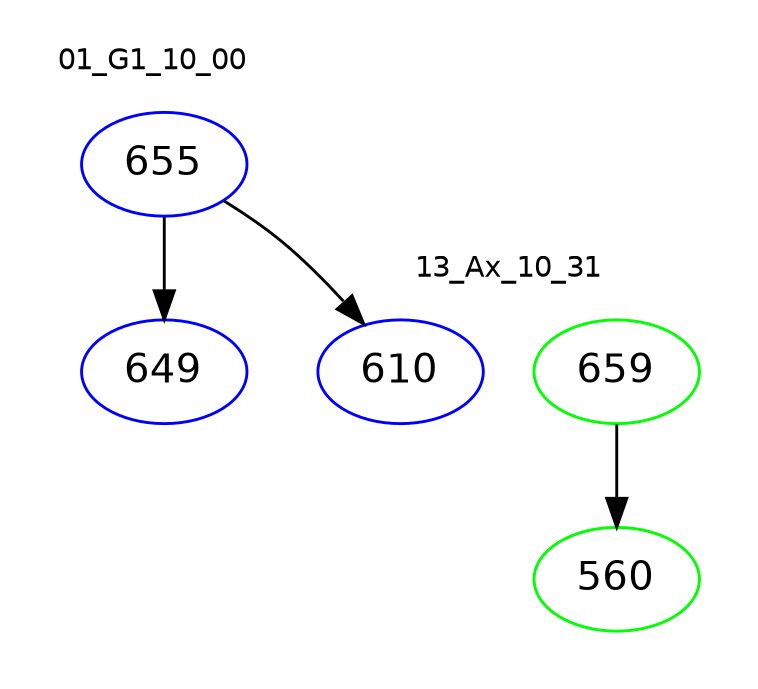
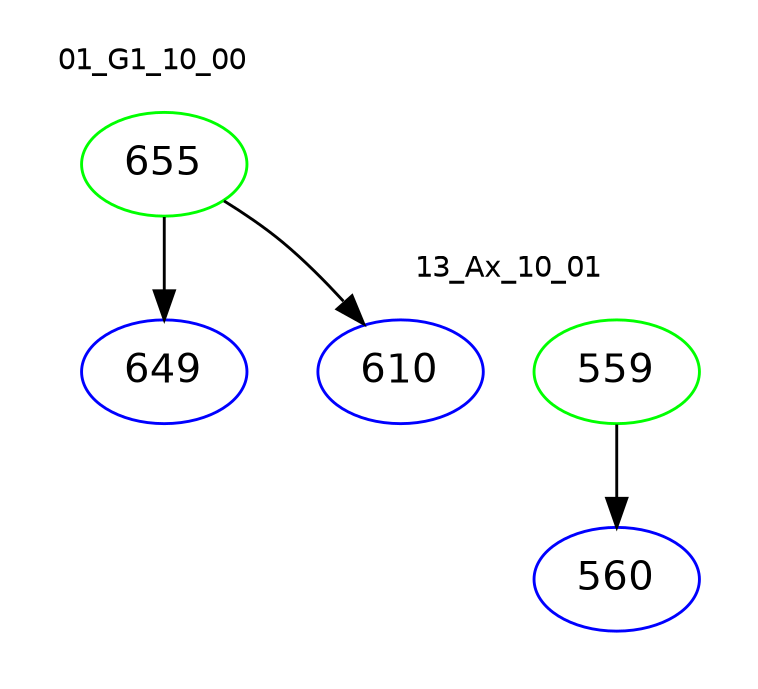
(164, 164) -> (164, 164)
(509, 269) -> (509, 269)
(617, 372) -> (617, 372)
(617, 579) -> (617, 579)
